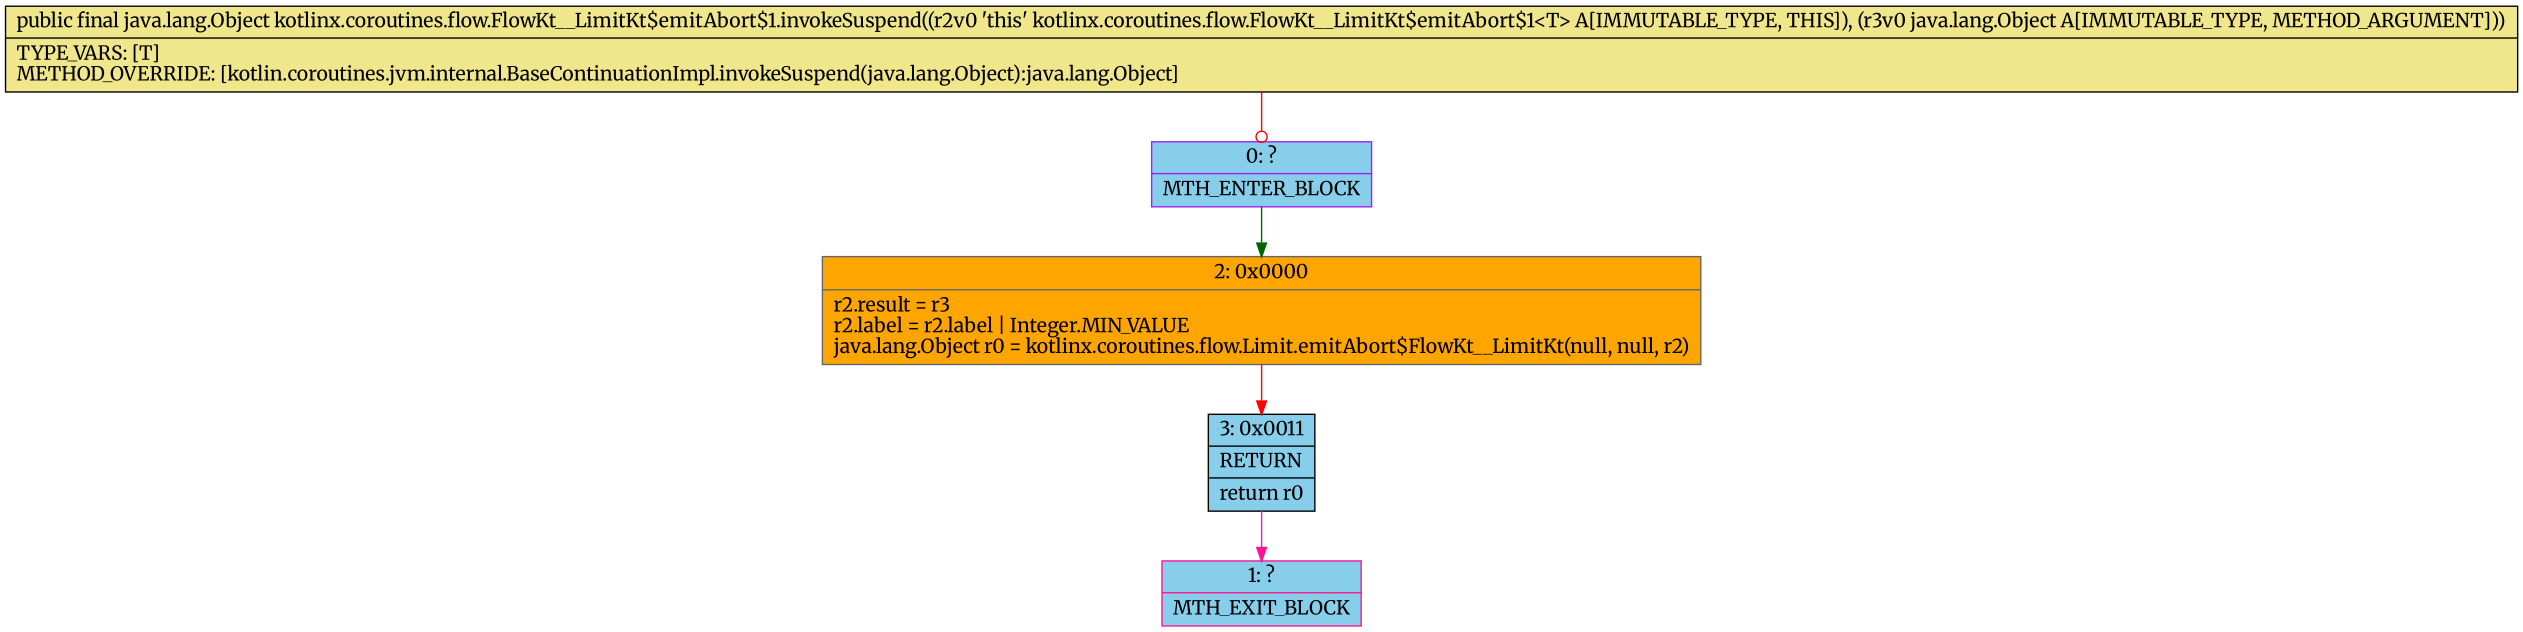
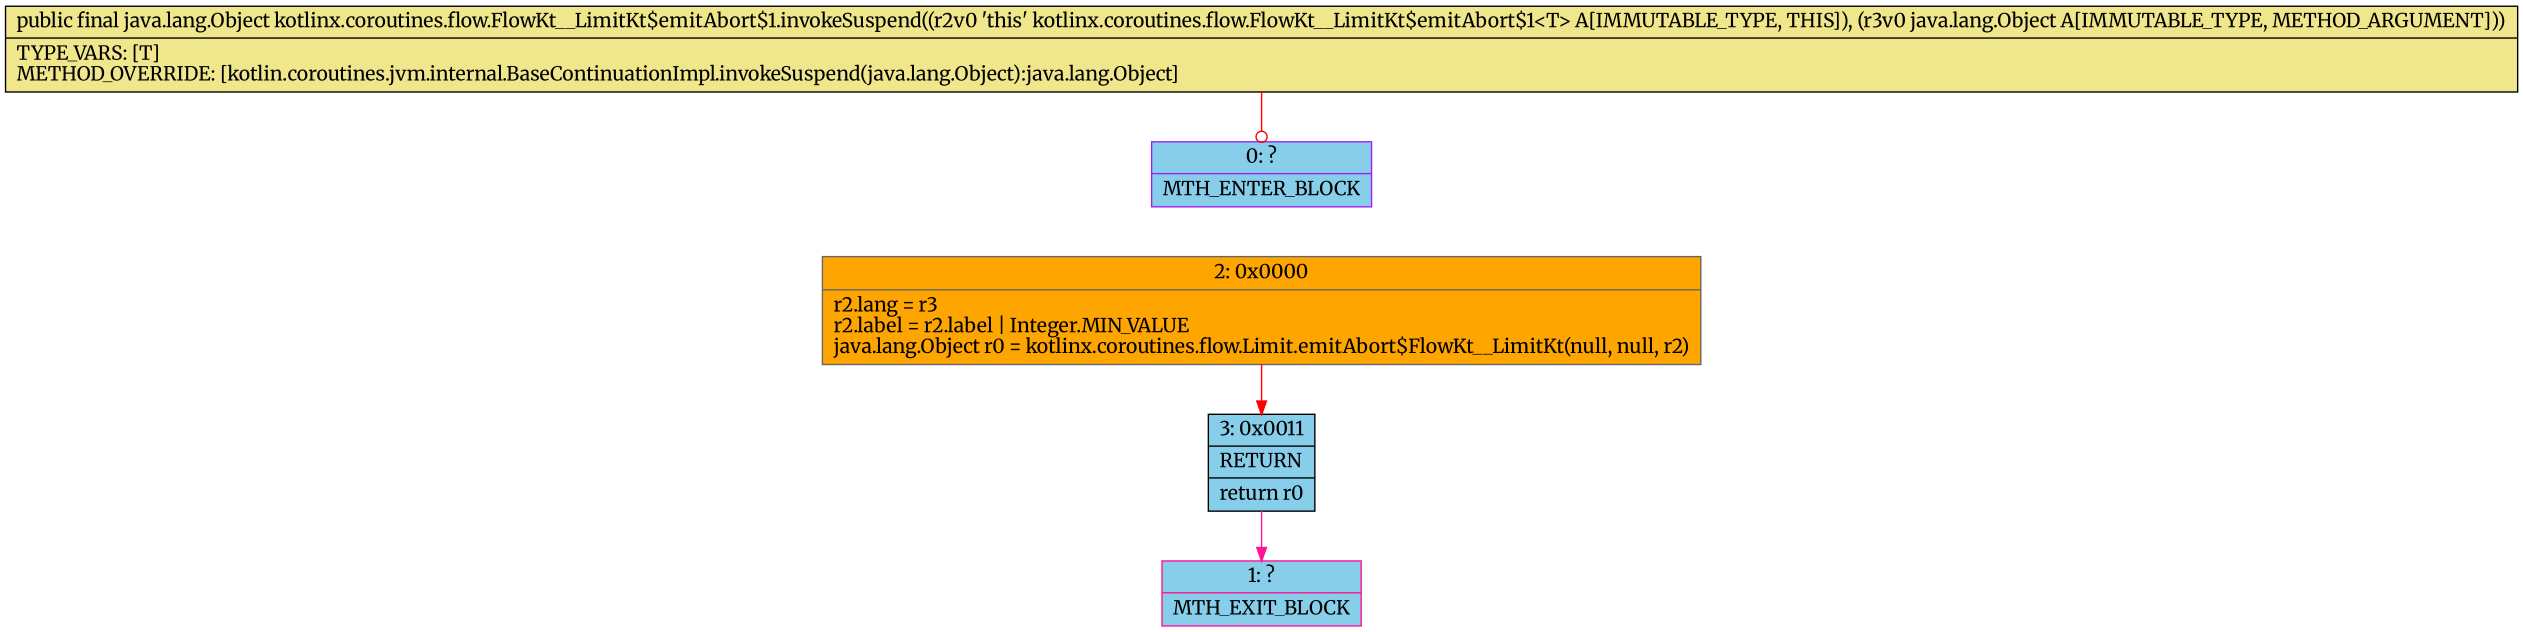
(1262, 225) -> none
(892, 306) -> (886, 306)
